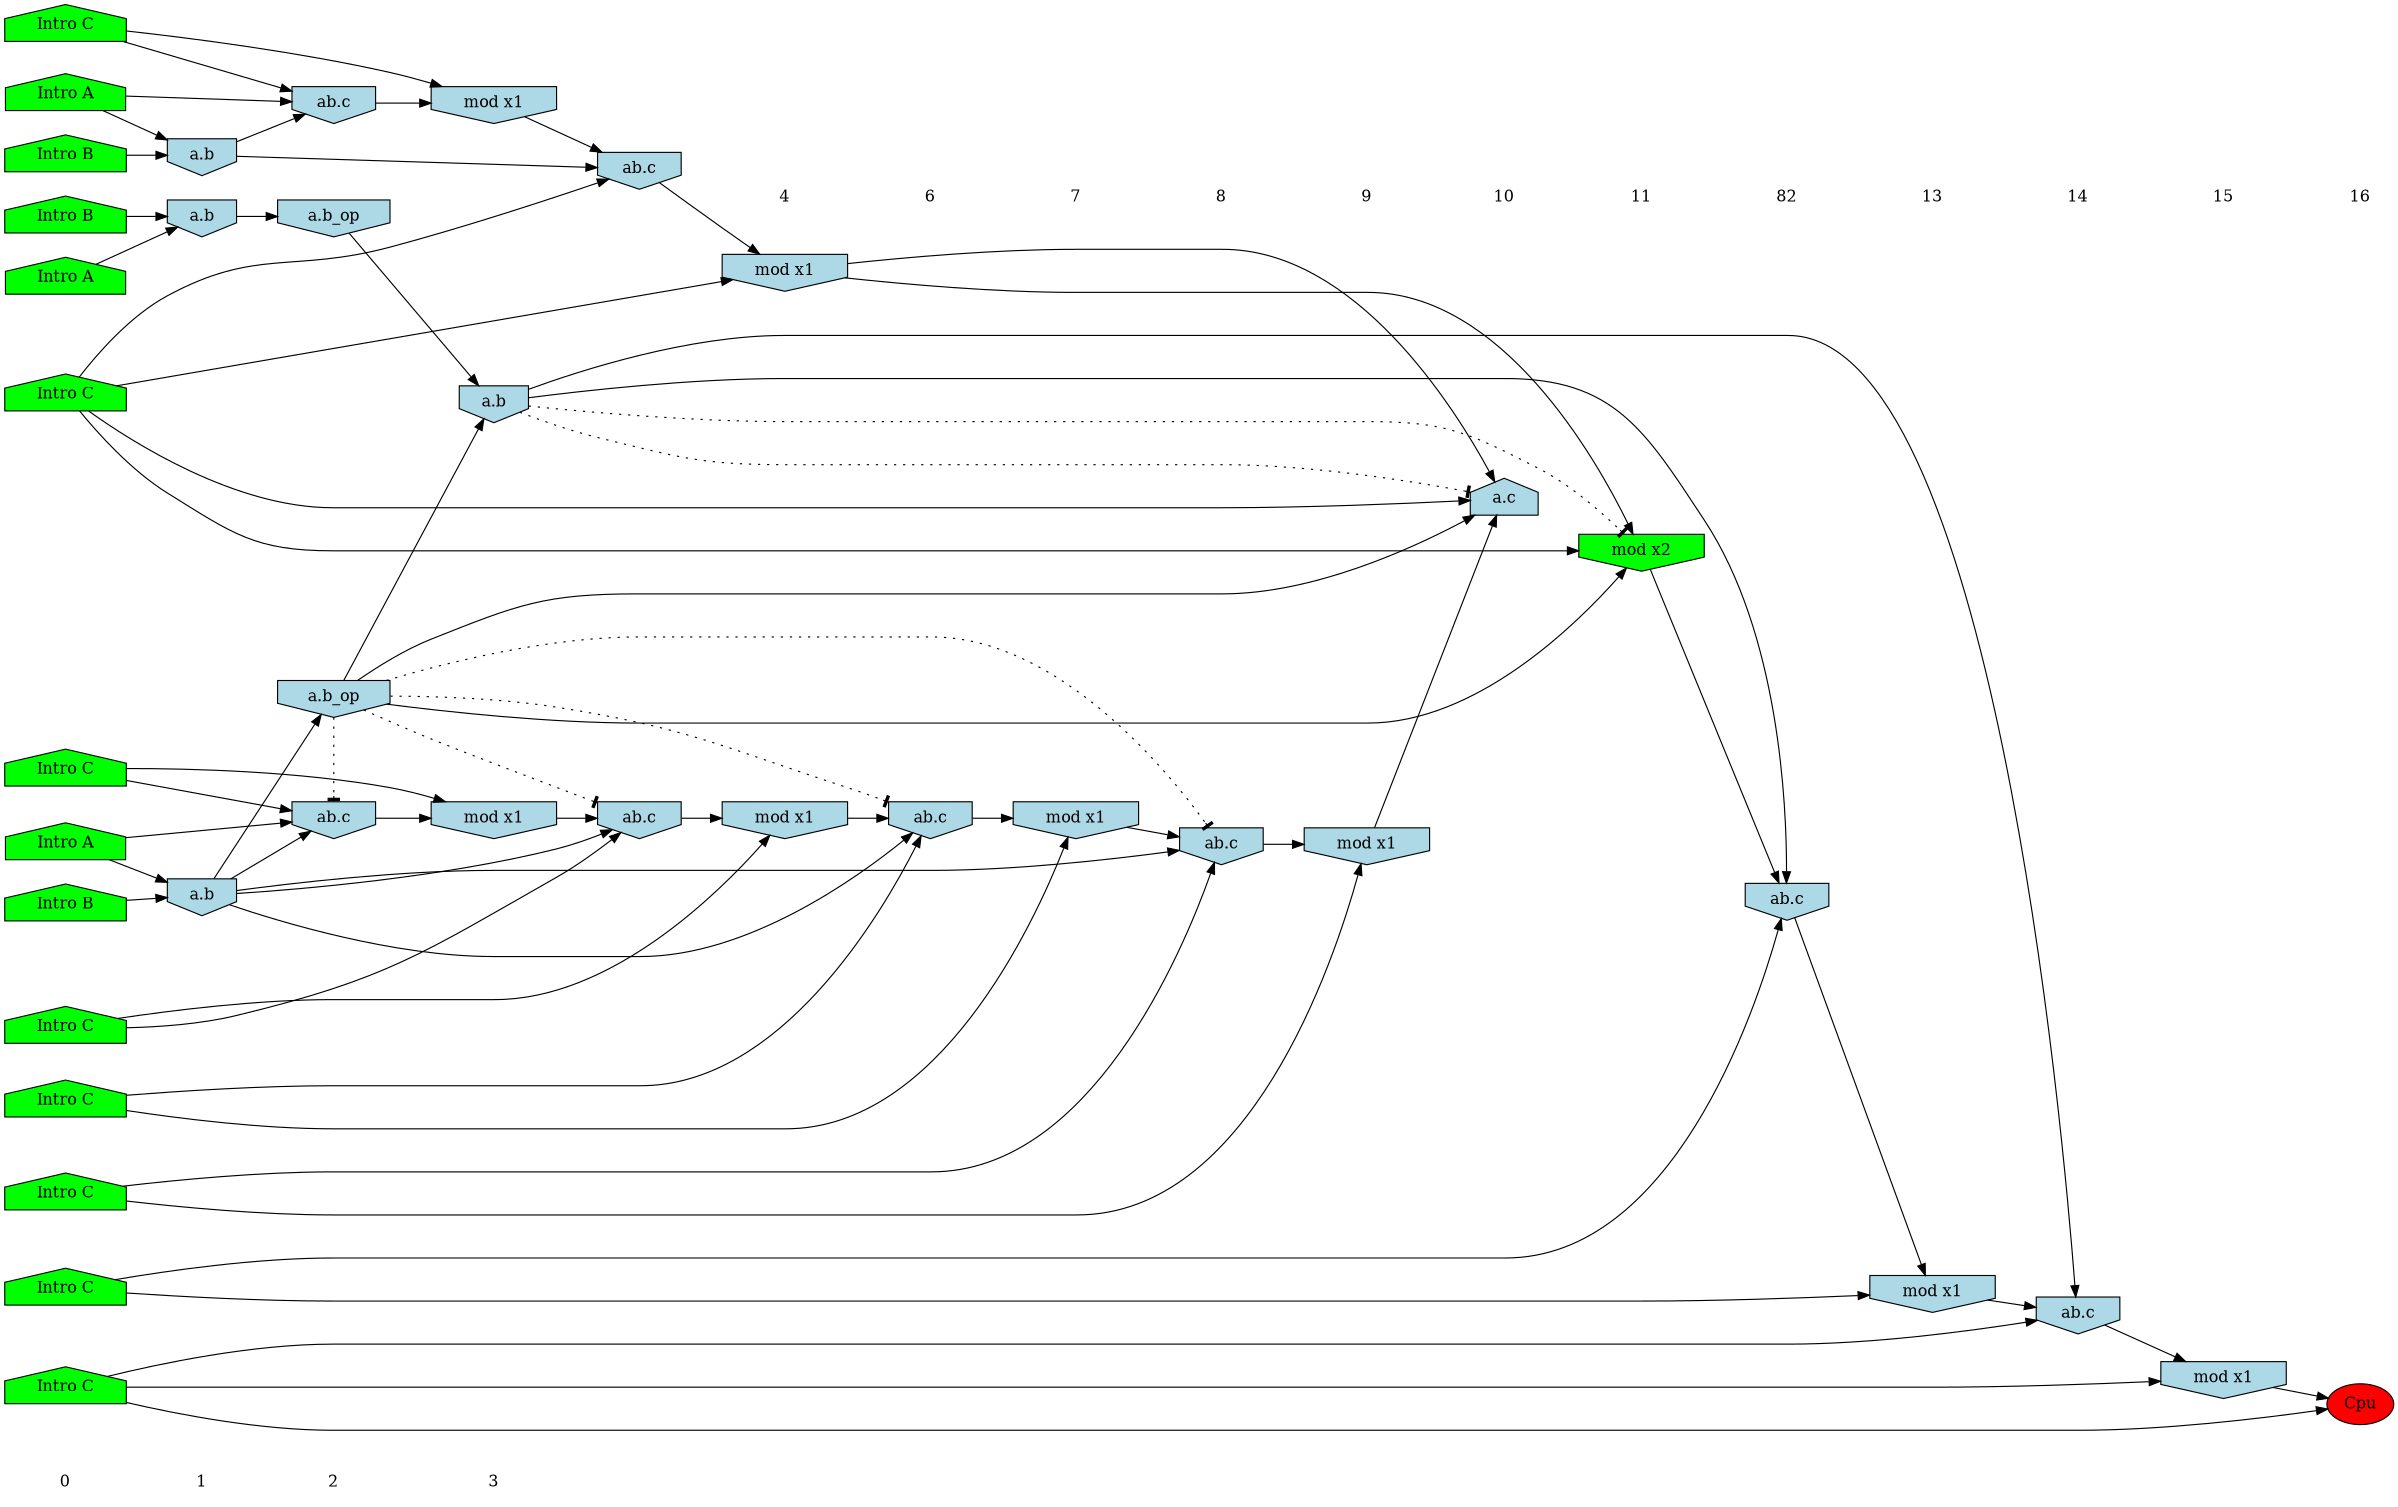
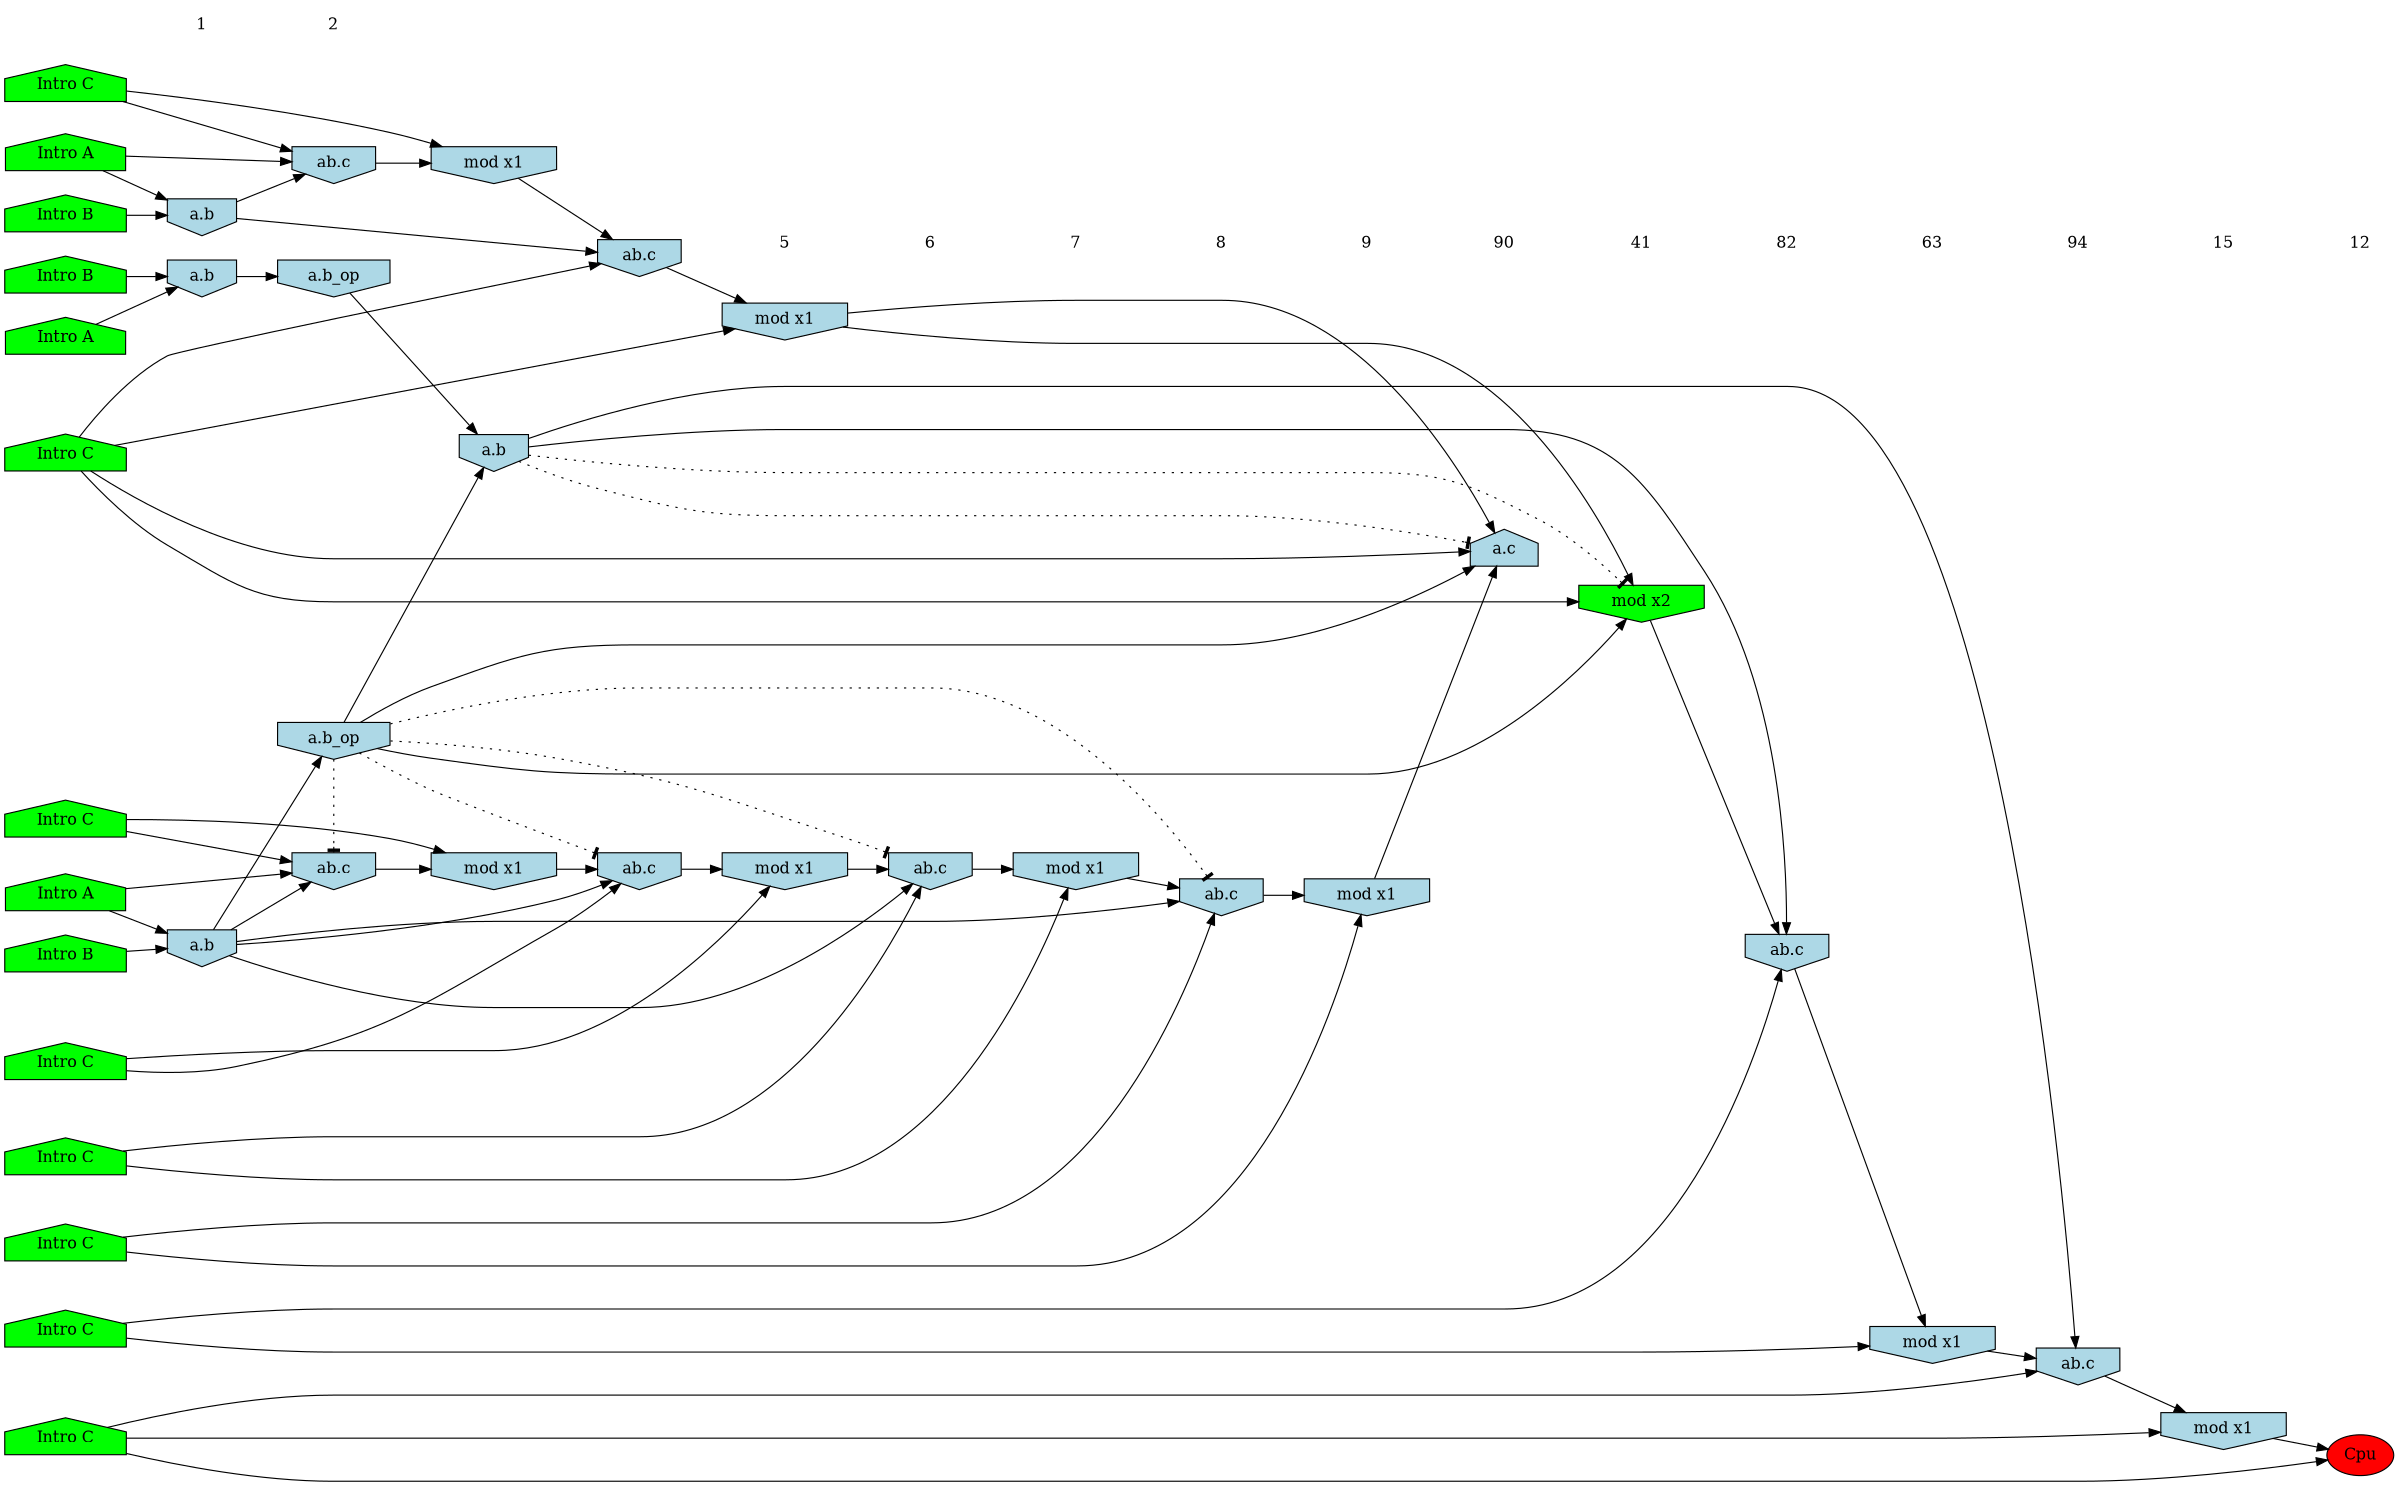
(785, 197) -> (785, 244)
(1504, 197) -> (1504, 244)
(1642, 197) -> (1642, 244)
(1933, 197) -> (1933, 244)
(2078, 197) -> (2078, 244)
(2360, 197) -> (2360, 244)
(66, 1482) -> none
(494, 1482) -> none
